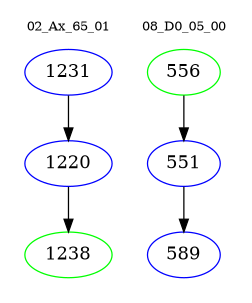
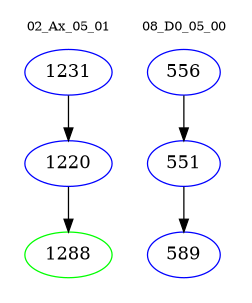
(68, 27) -> (68, 27)
(184, 72) -> (184, 72)
(68, 255) -> (68, 255)
